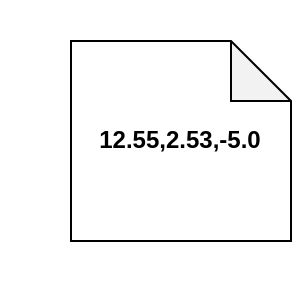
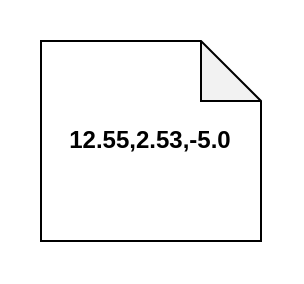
(181, 141) -> (151, 141)
